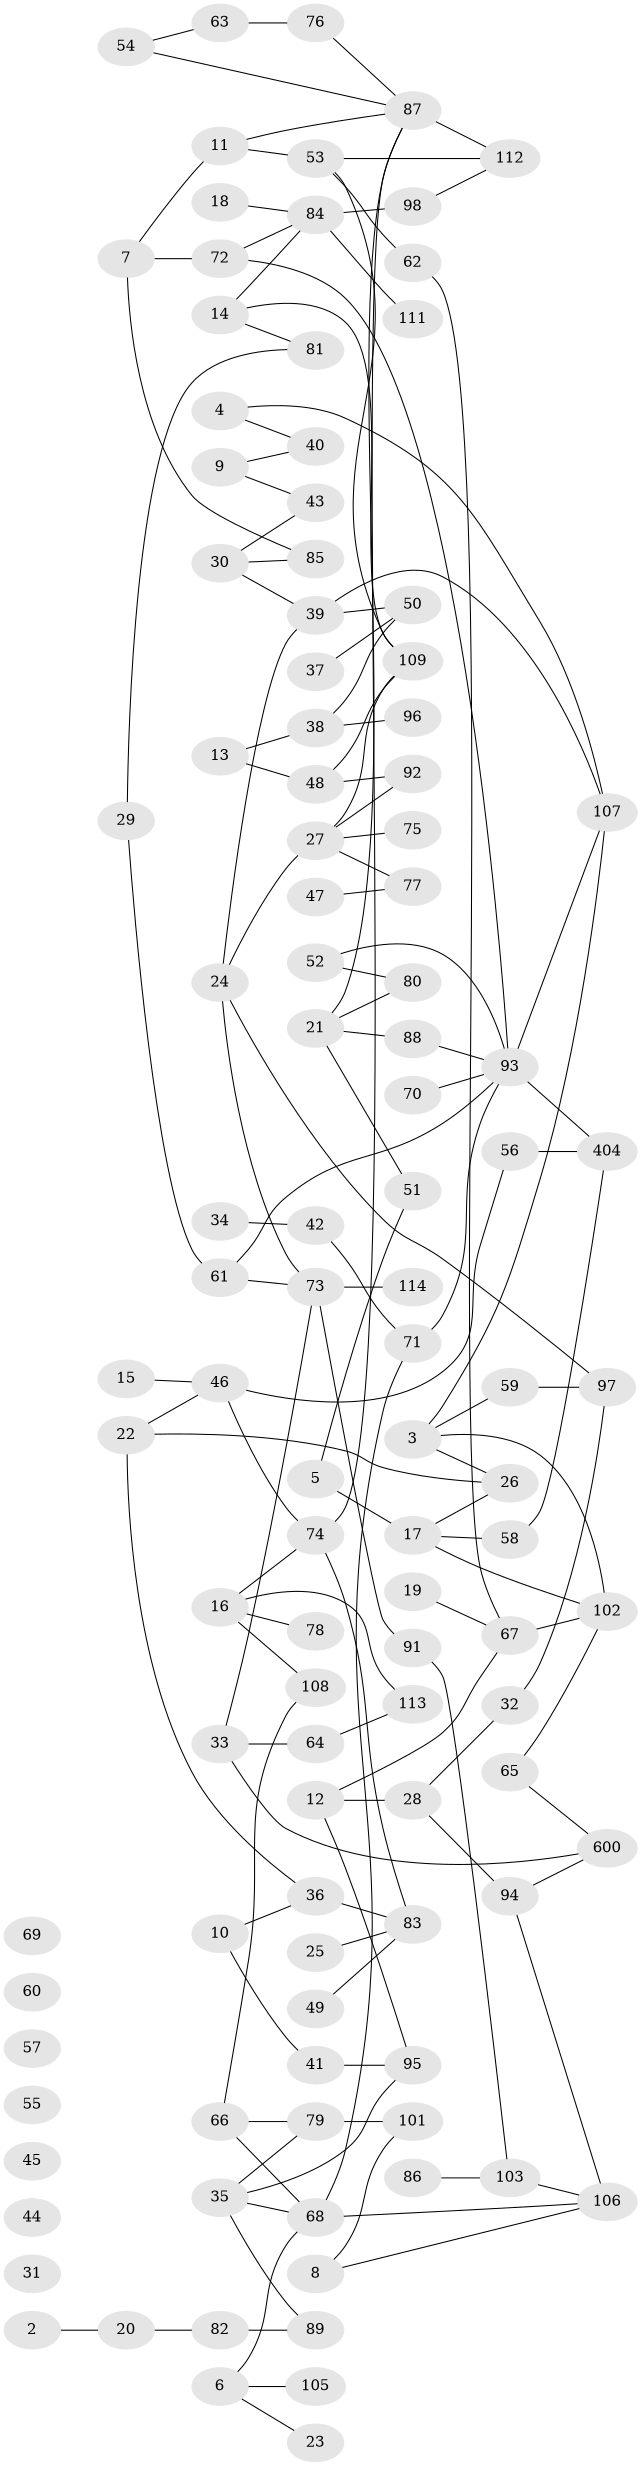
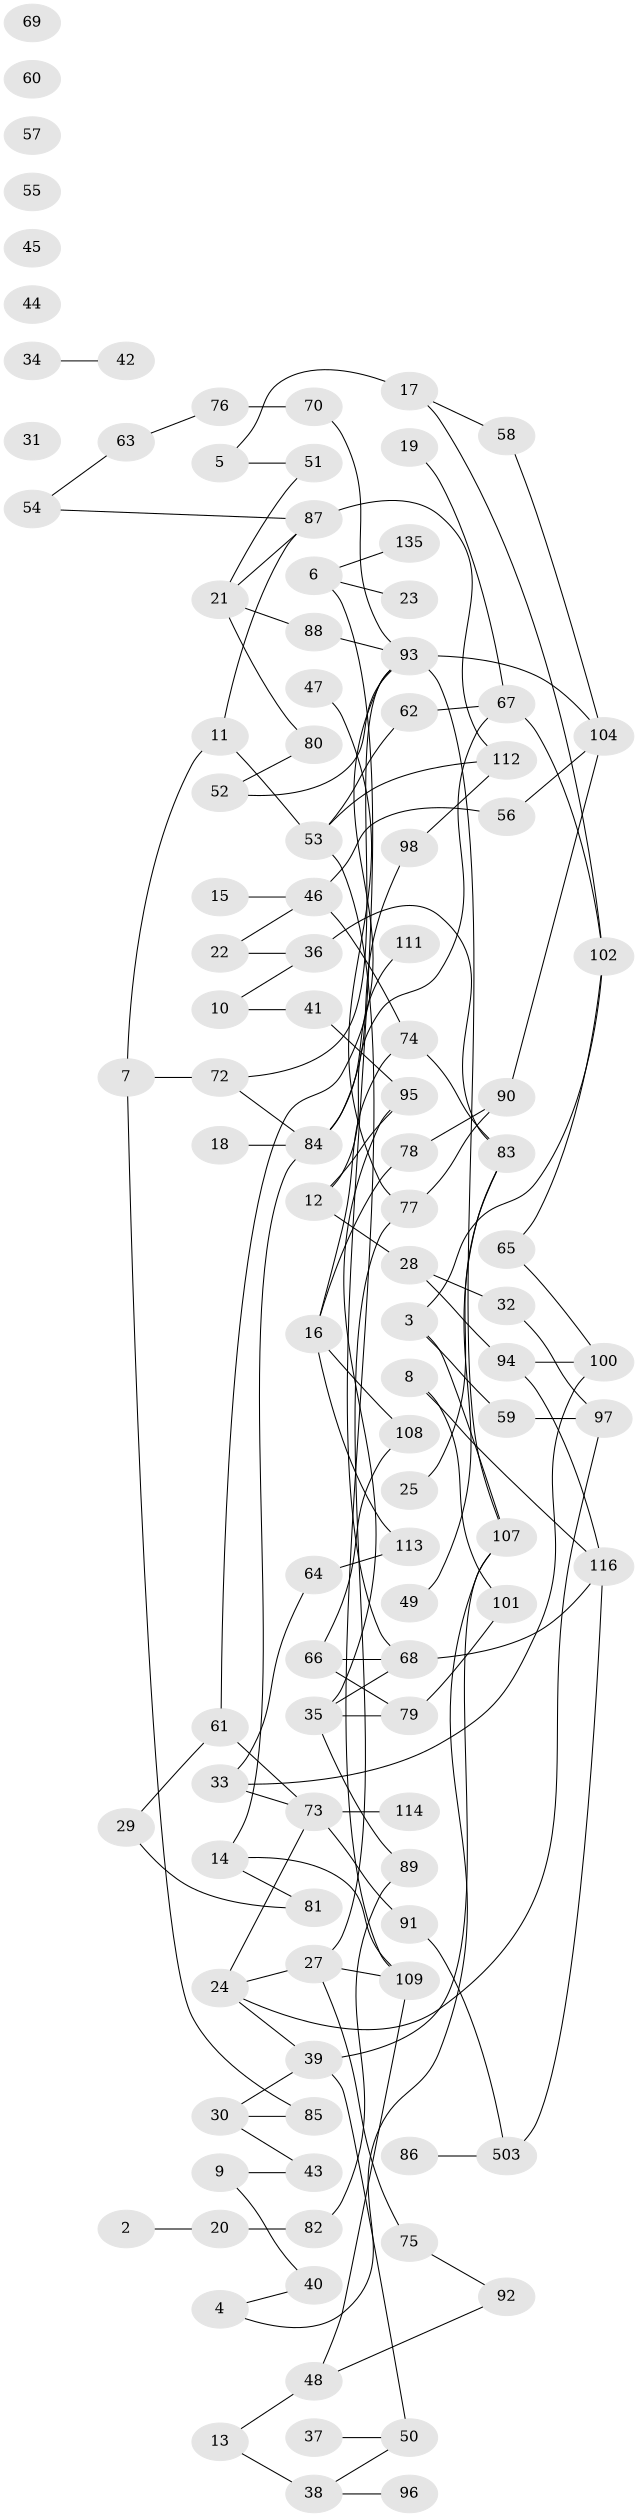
(364, 67) -> (270, 407)
(364, 807) -> (458, 2270)
(375, 861) -> none
none -> (507, 1097)
(607, 1152) -> (604, 736)
(413, 1343) -> none
(510, 1483) -> none
(607, 1848) -> (604, 1362)
(510, 2178) -> (507, 2156)
(607, 2202) -> (604, 1567)
(316, 2387) -> (410, 543)
